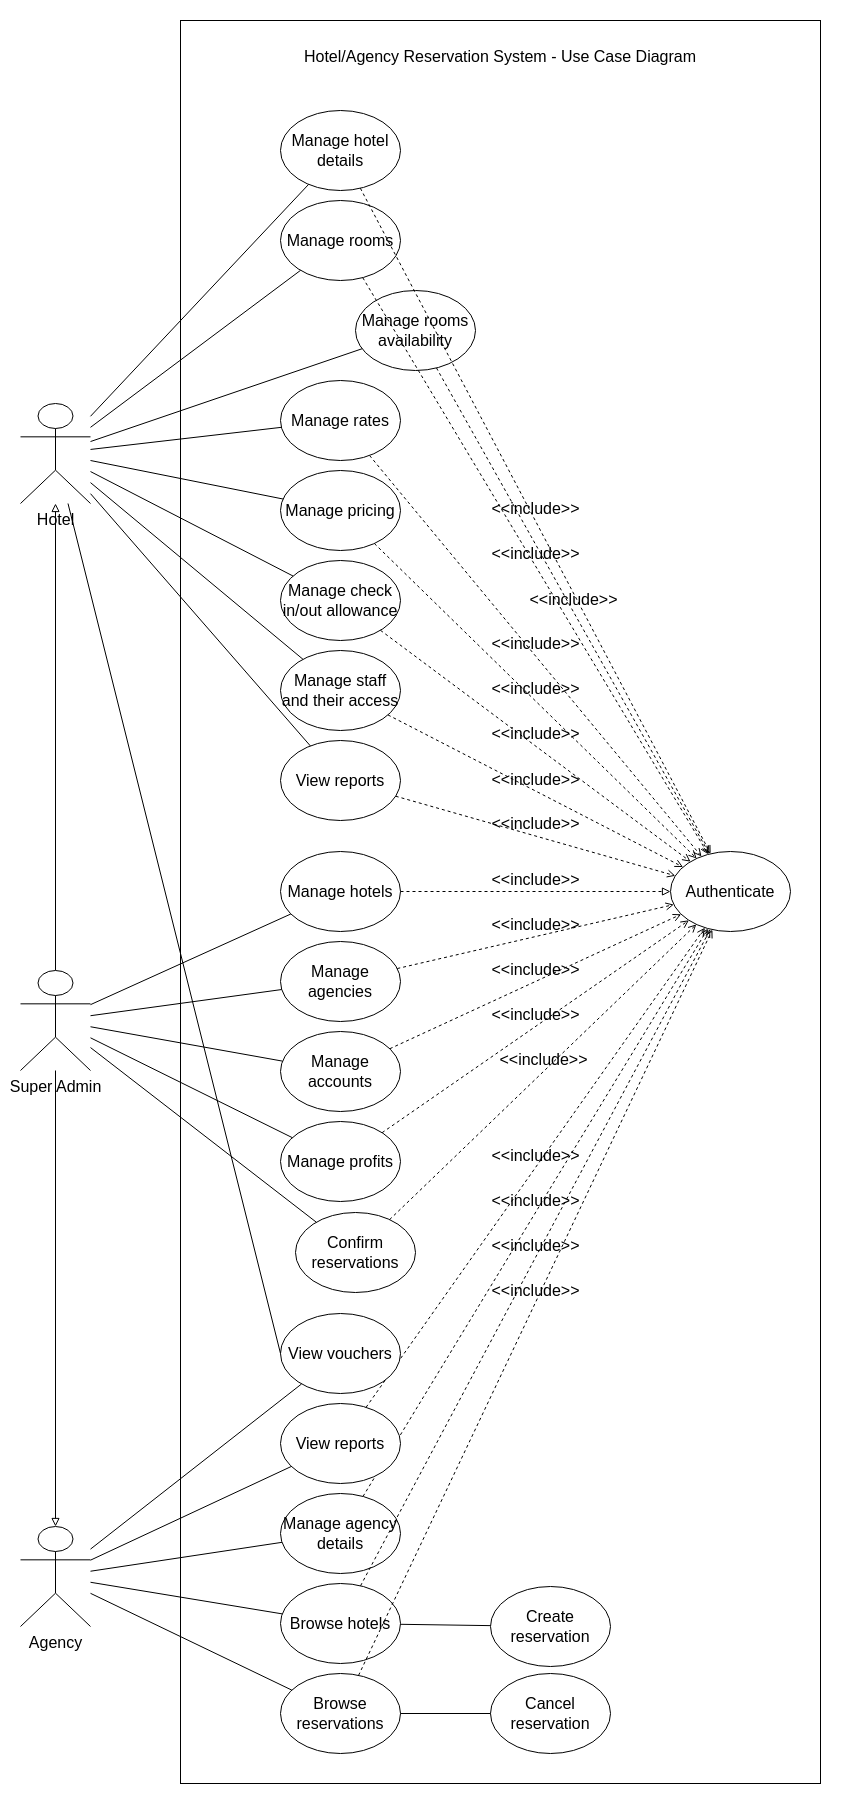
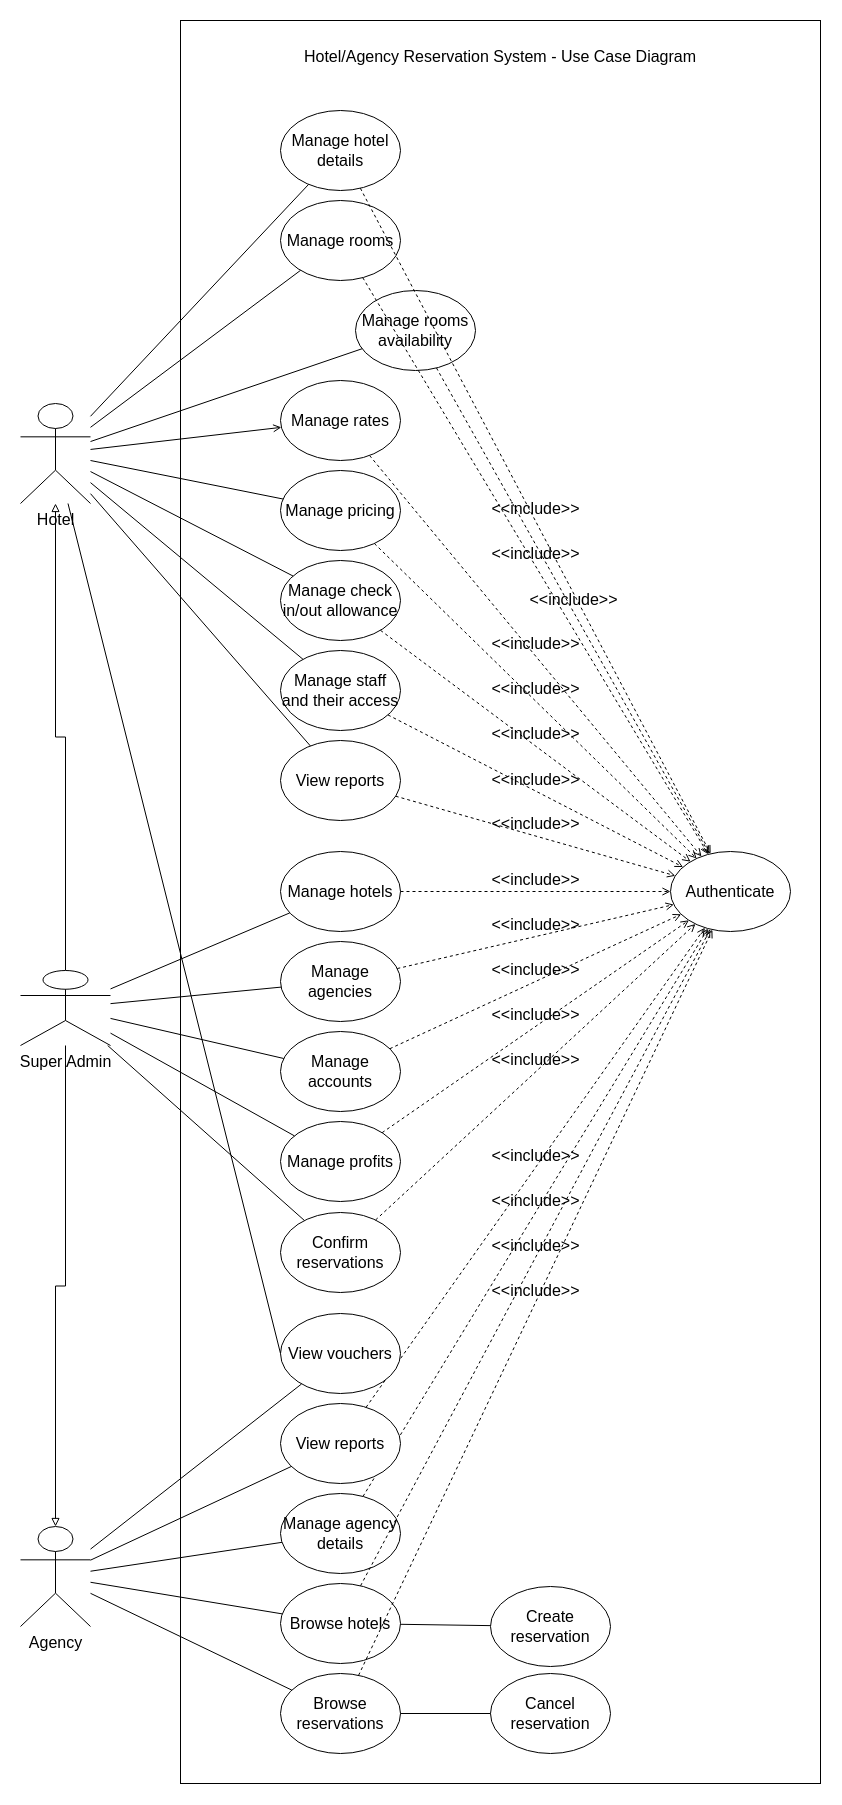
(277, 428) -> (276, 428)
(661, 892) -> (664, 892)
(56, 1021) -> (66, 1008)
(356, 1253) -> (341, 1253)
